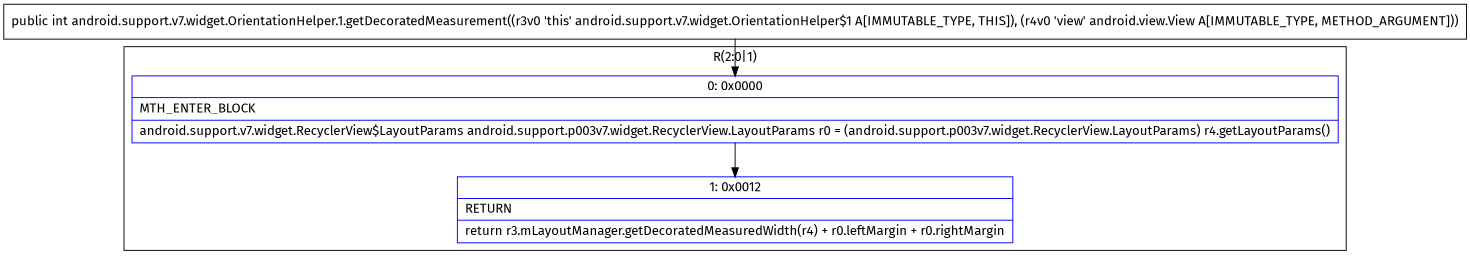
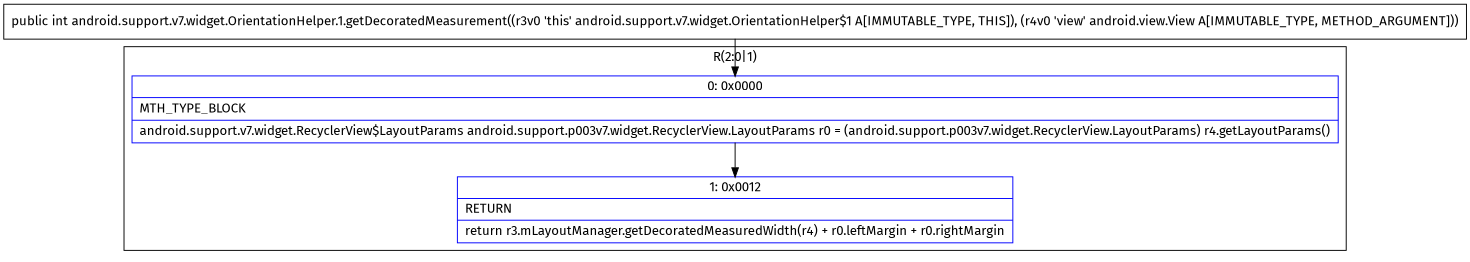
(198, 108) -> (193, 108)
